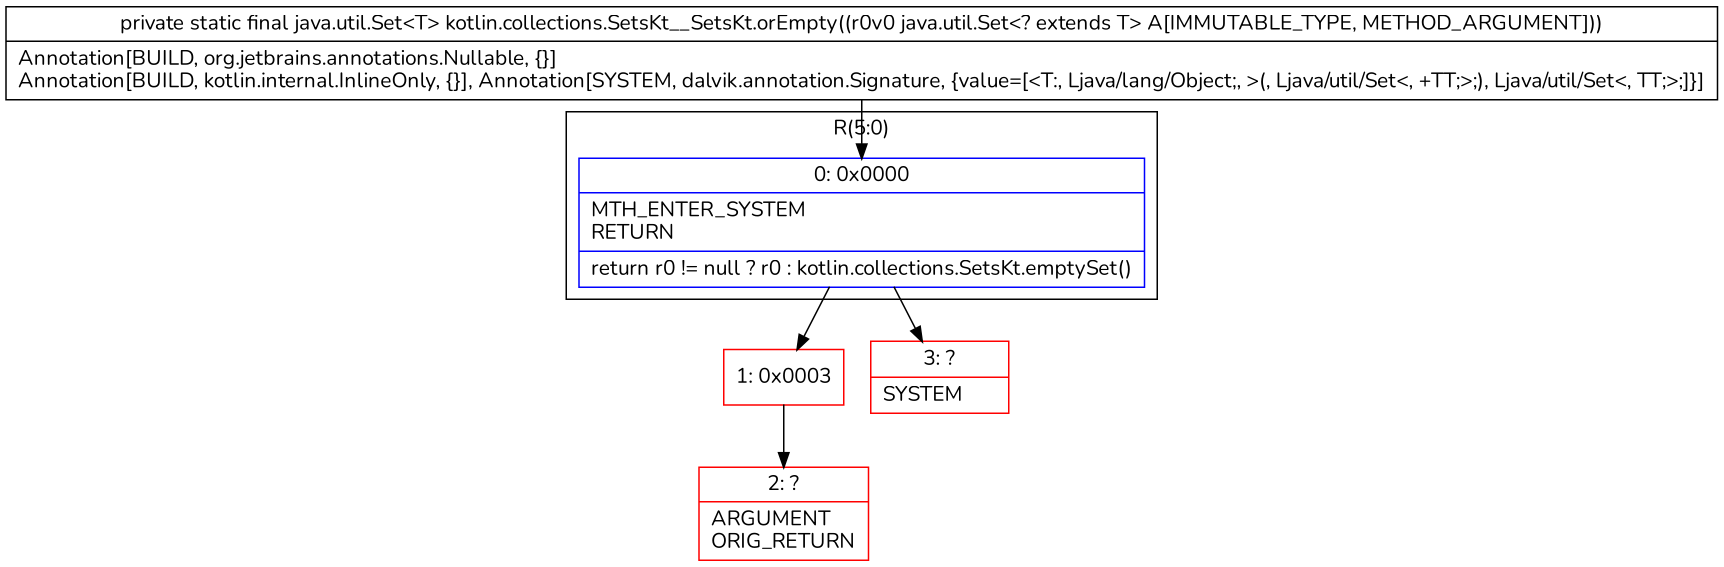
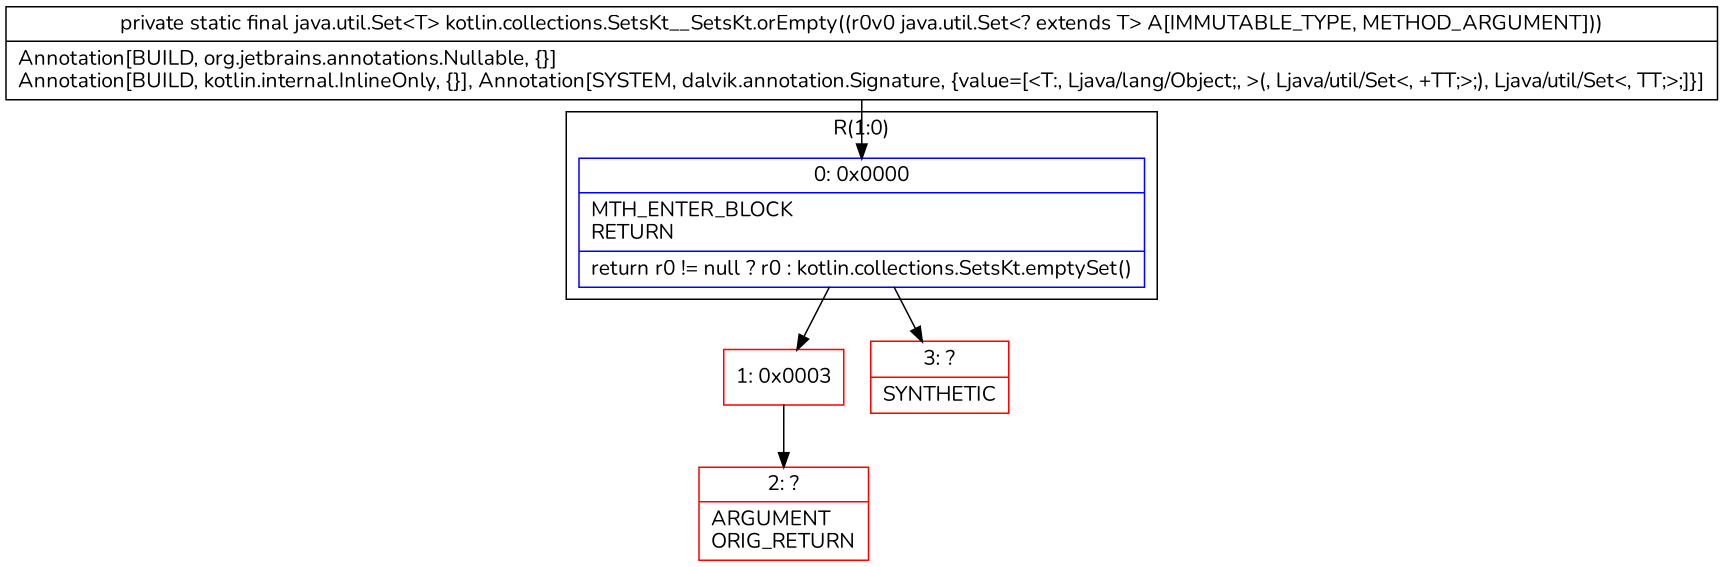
(862, 129) -> (862, 129)
(699, 210) -> (693, 210)
(923, 394) -> (940, 394)
